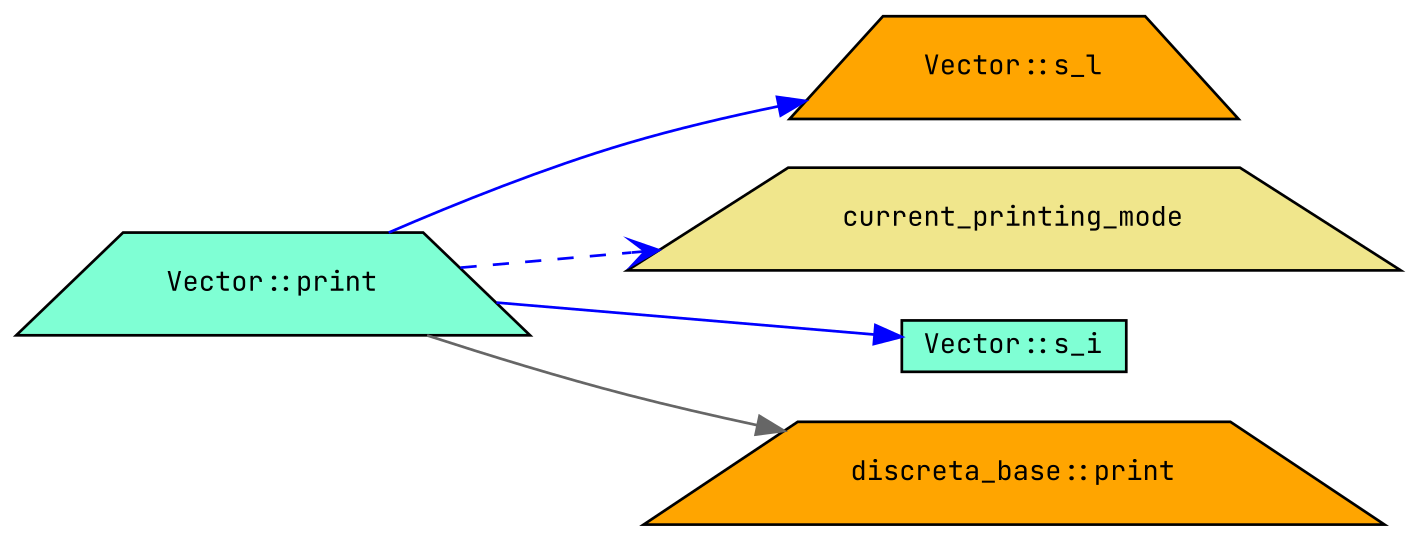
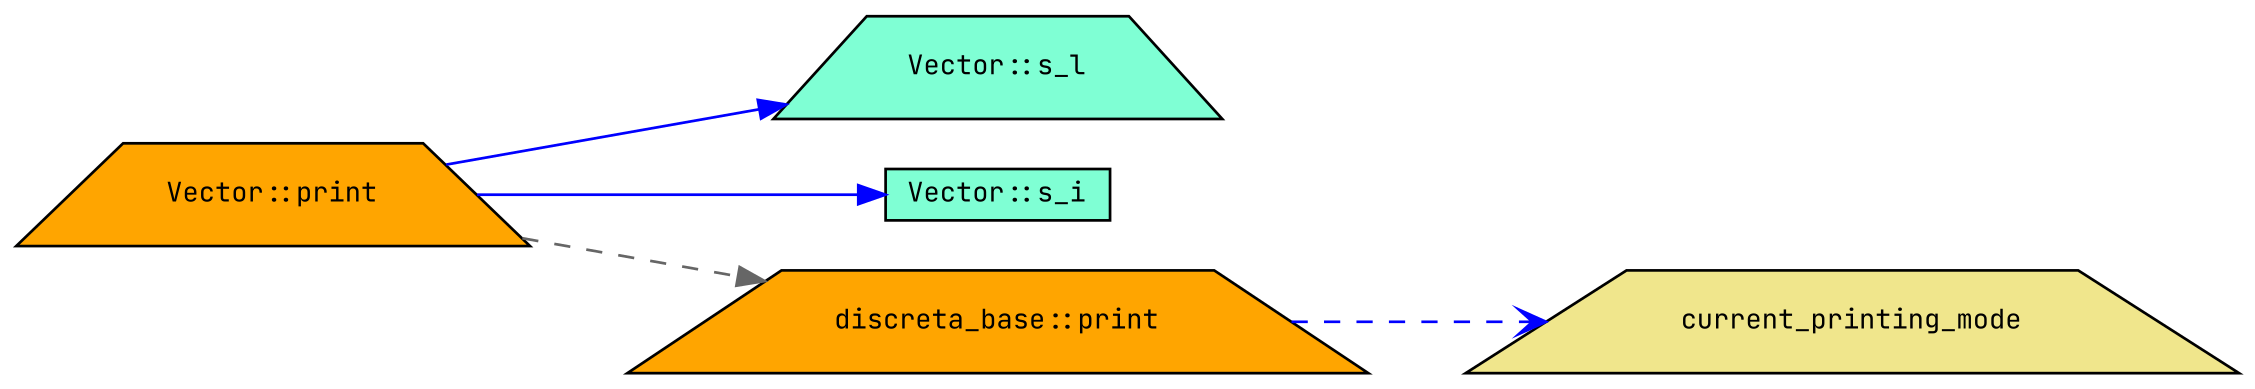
(1014, 68) -> (998, 68)
(546, 260) -> (1405, 322)
(273, 284) -> (273, 195)
(591, 385) -> (630, 257)
